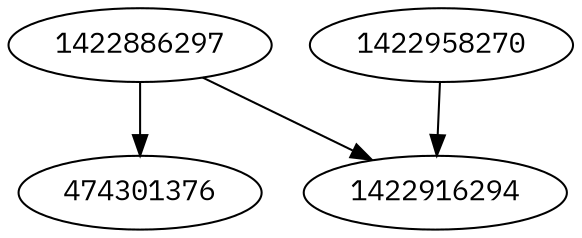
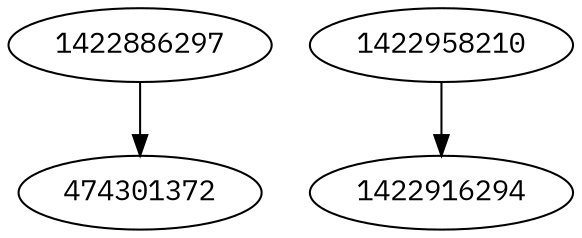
(441, 45) -> (441, 45)
(278, 114) -> none
(140, 193) -> (140, 193)
